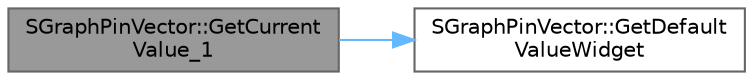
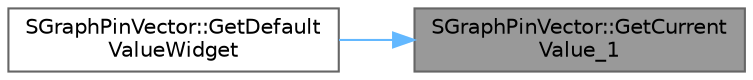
(366, 40) -> (366, 40)
